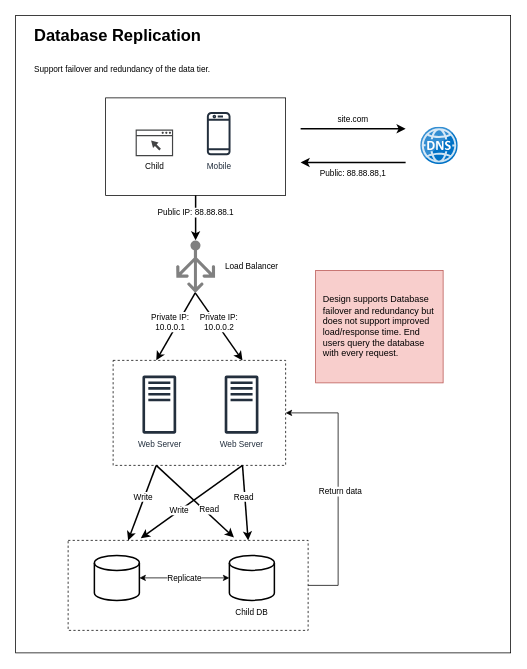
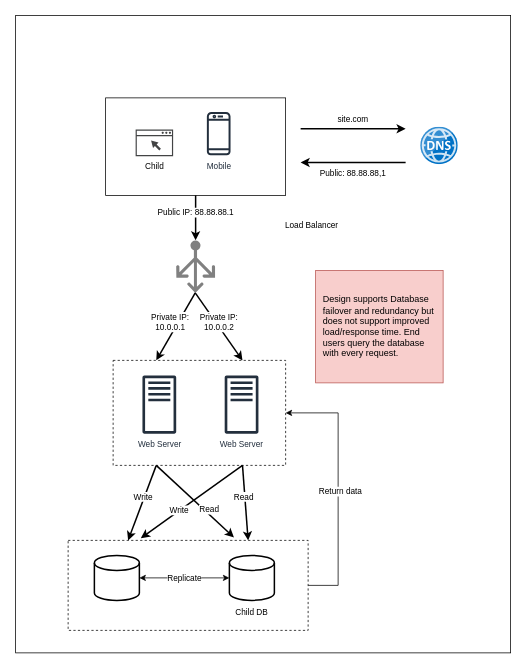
(180, 53) -> none
(252, 267) -> (312, 225)
